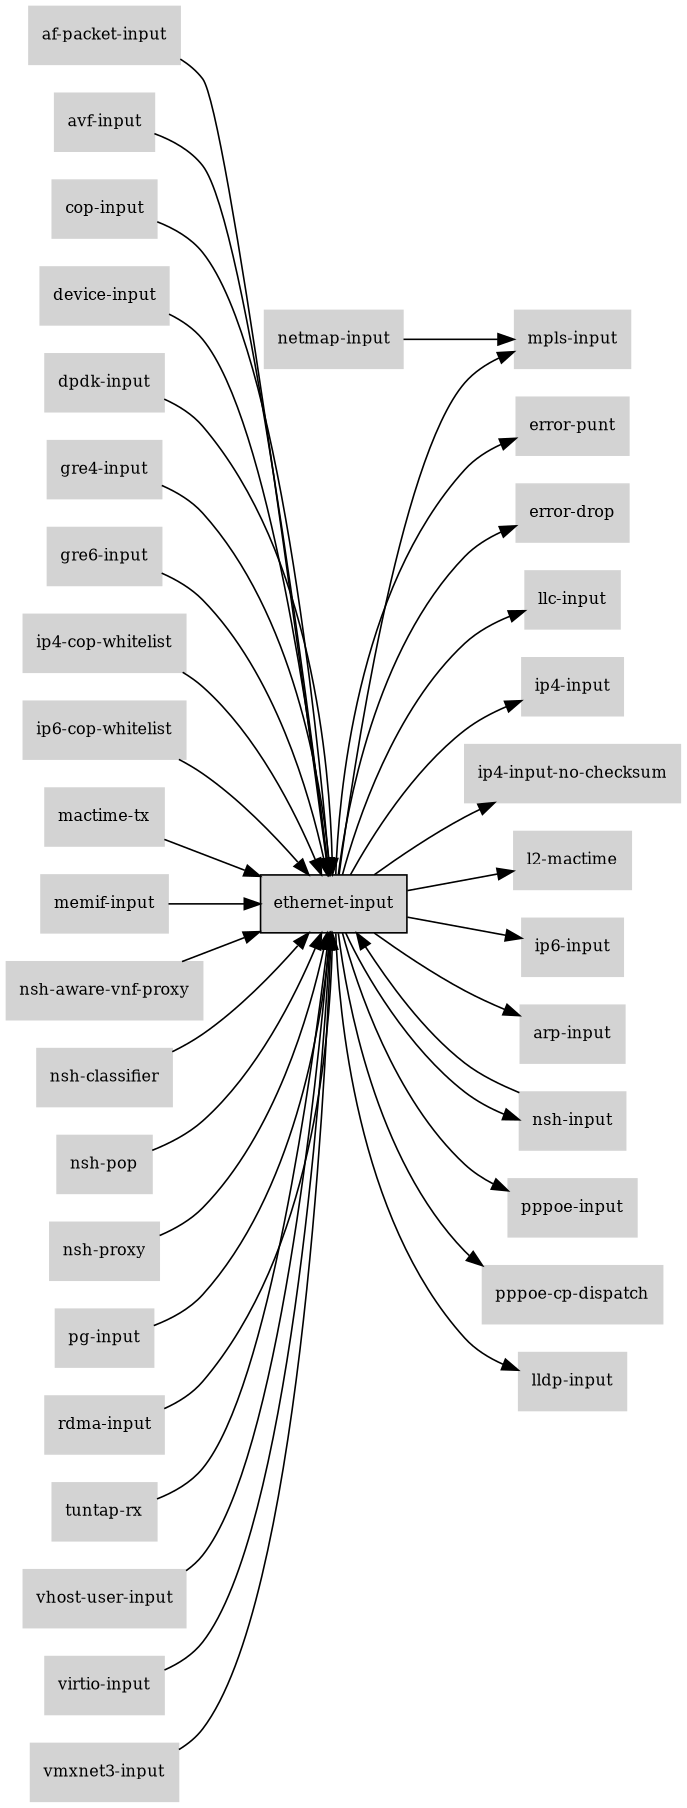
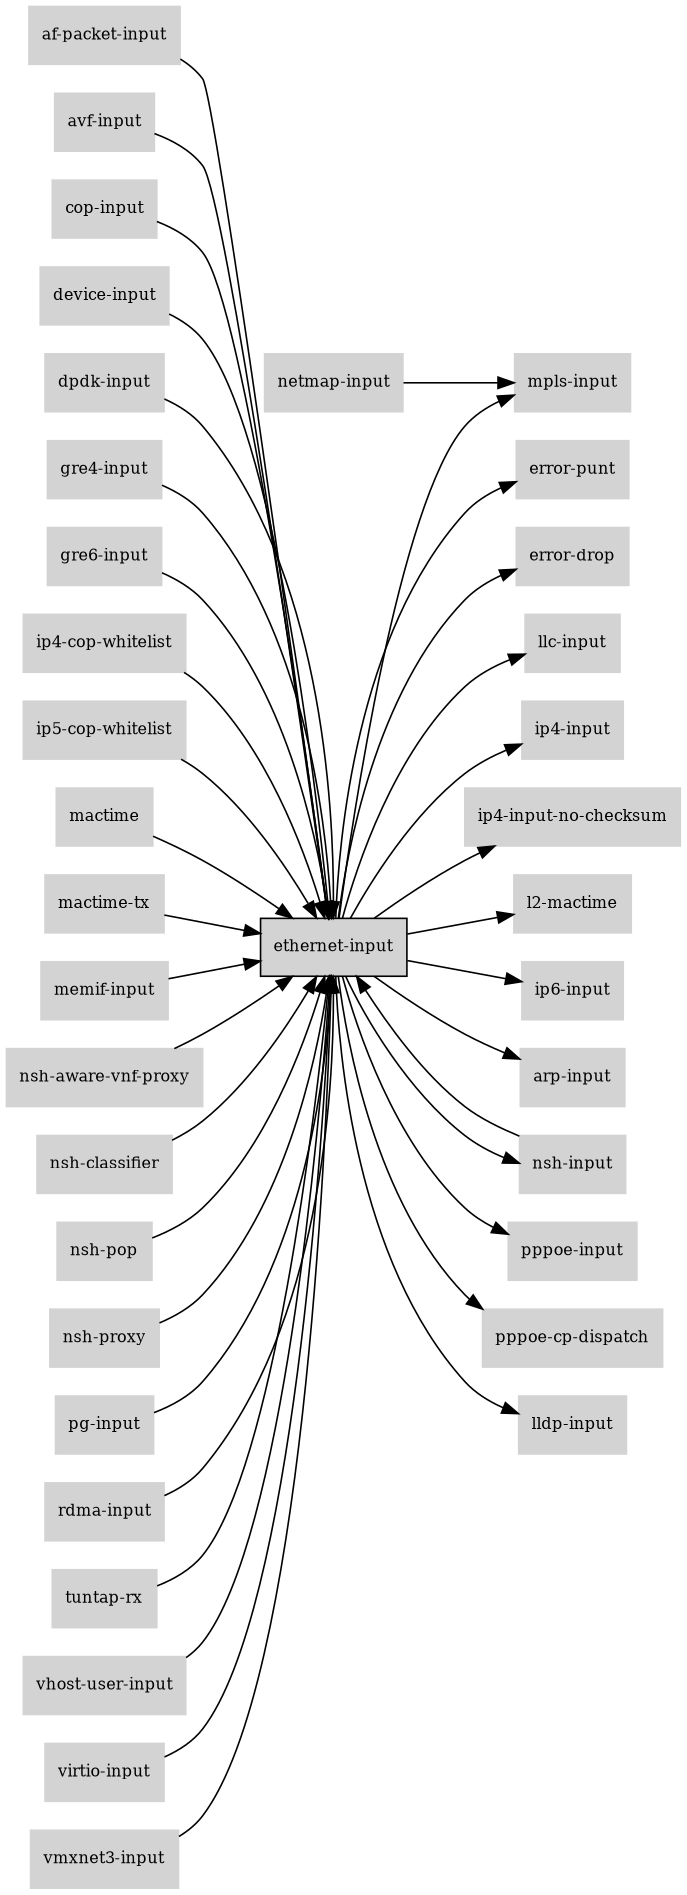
(105, 730) -> (105, 730)
none -> (105, 817)
